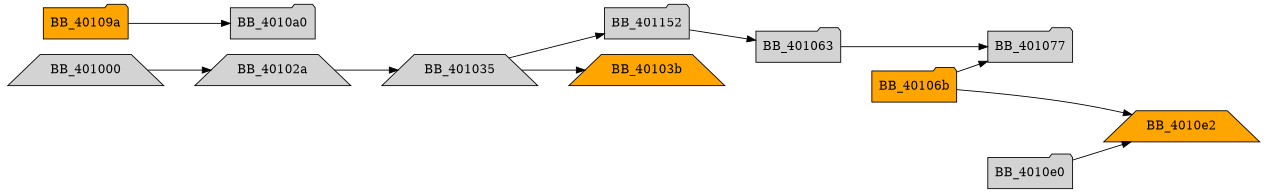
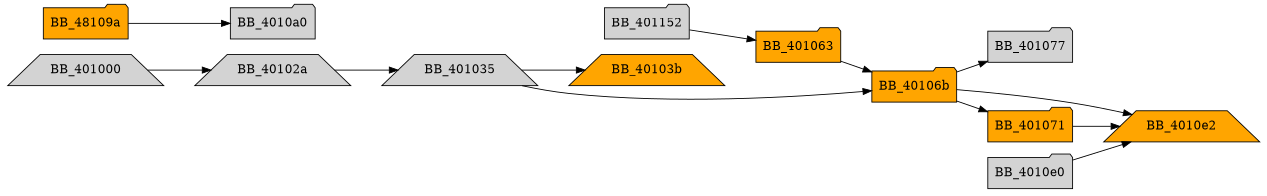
(86, 23) -> (86, 23)
(552, 47) -> (692, 99)
(798, 47) -> (798, 47)
(910, 47) -> (852, 65)
none -> (1030, 126)
